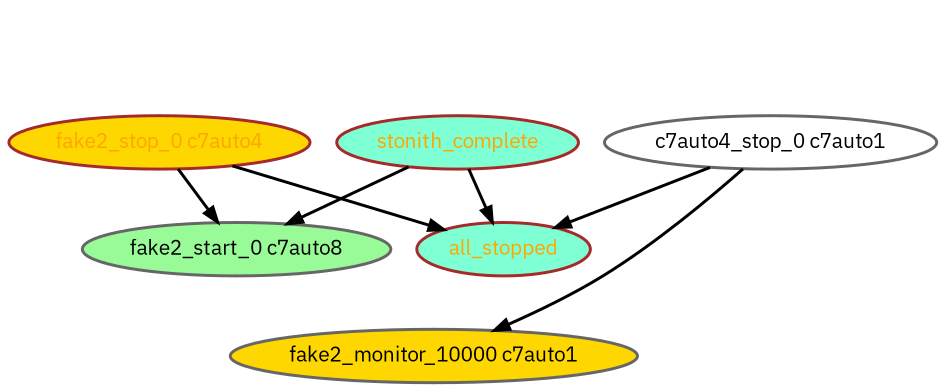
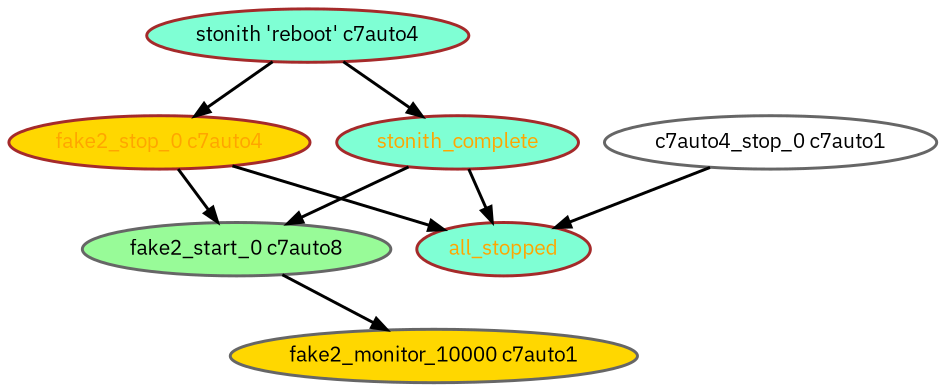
none -> (308, 36)
(632, 257) -> (328, 299)
